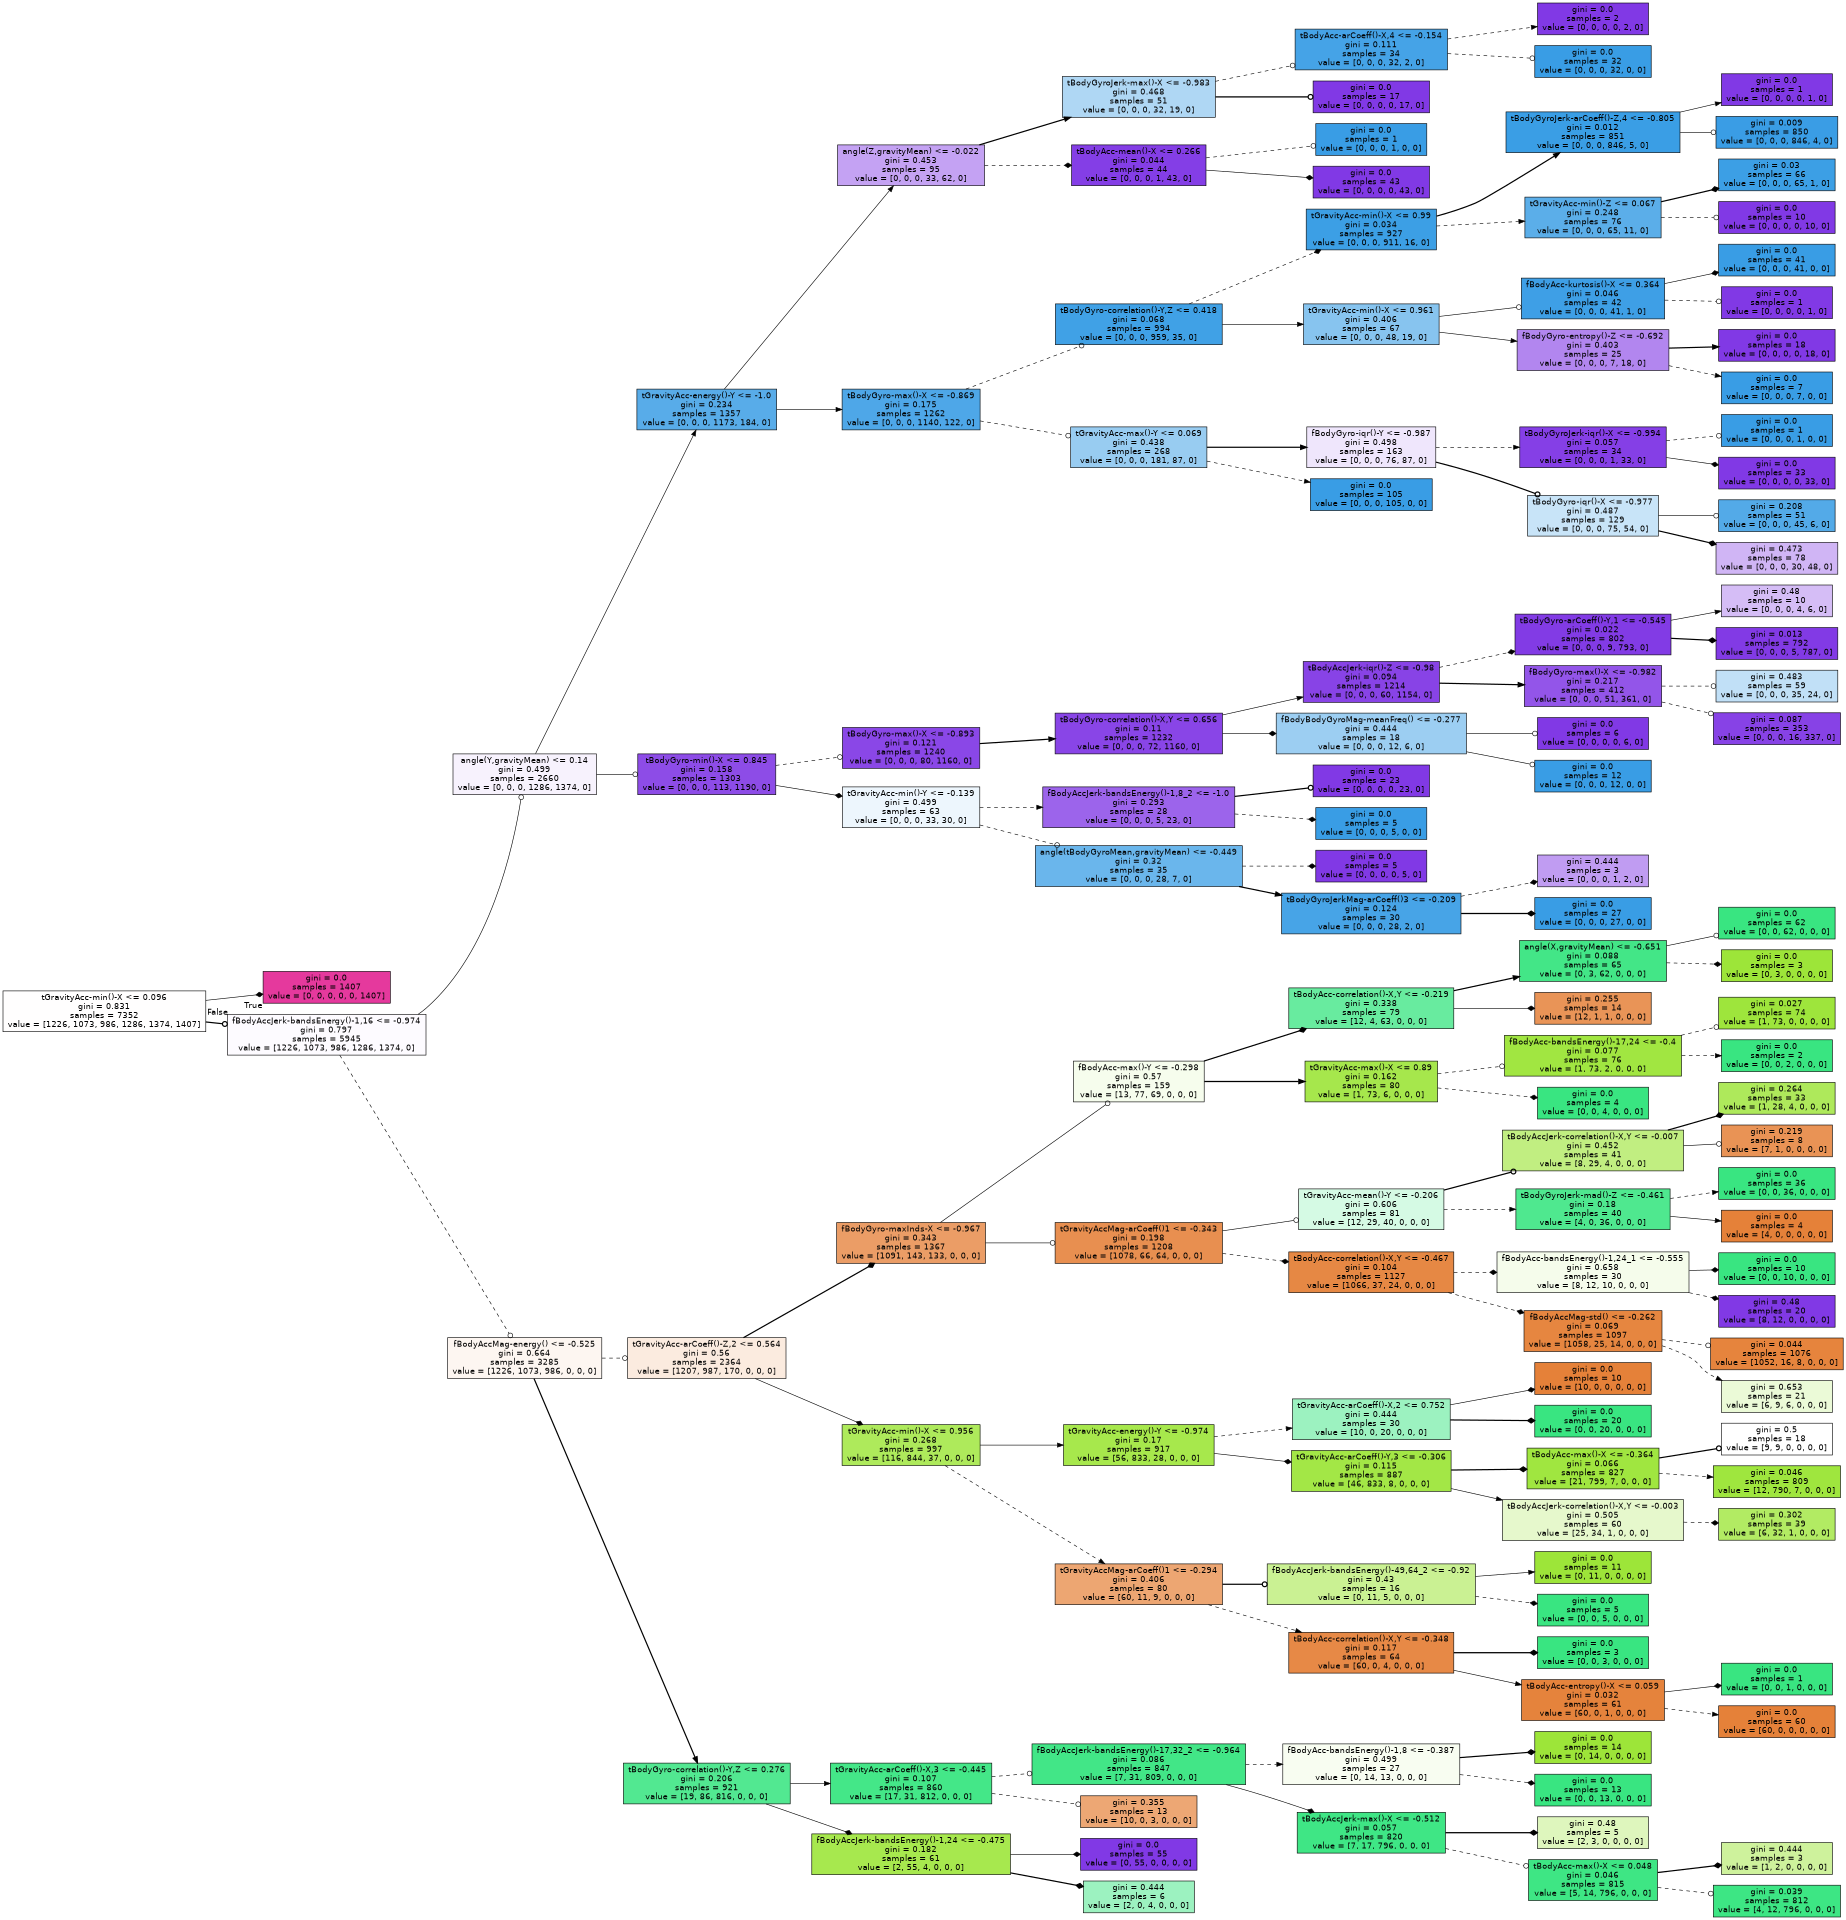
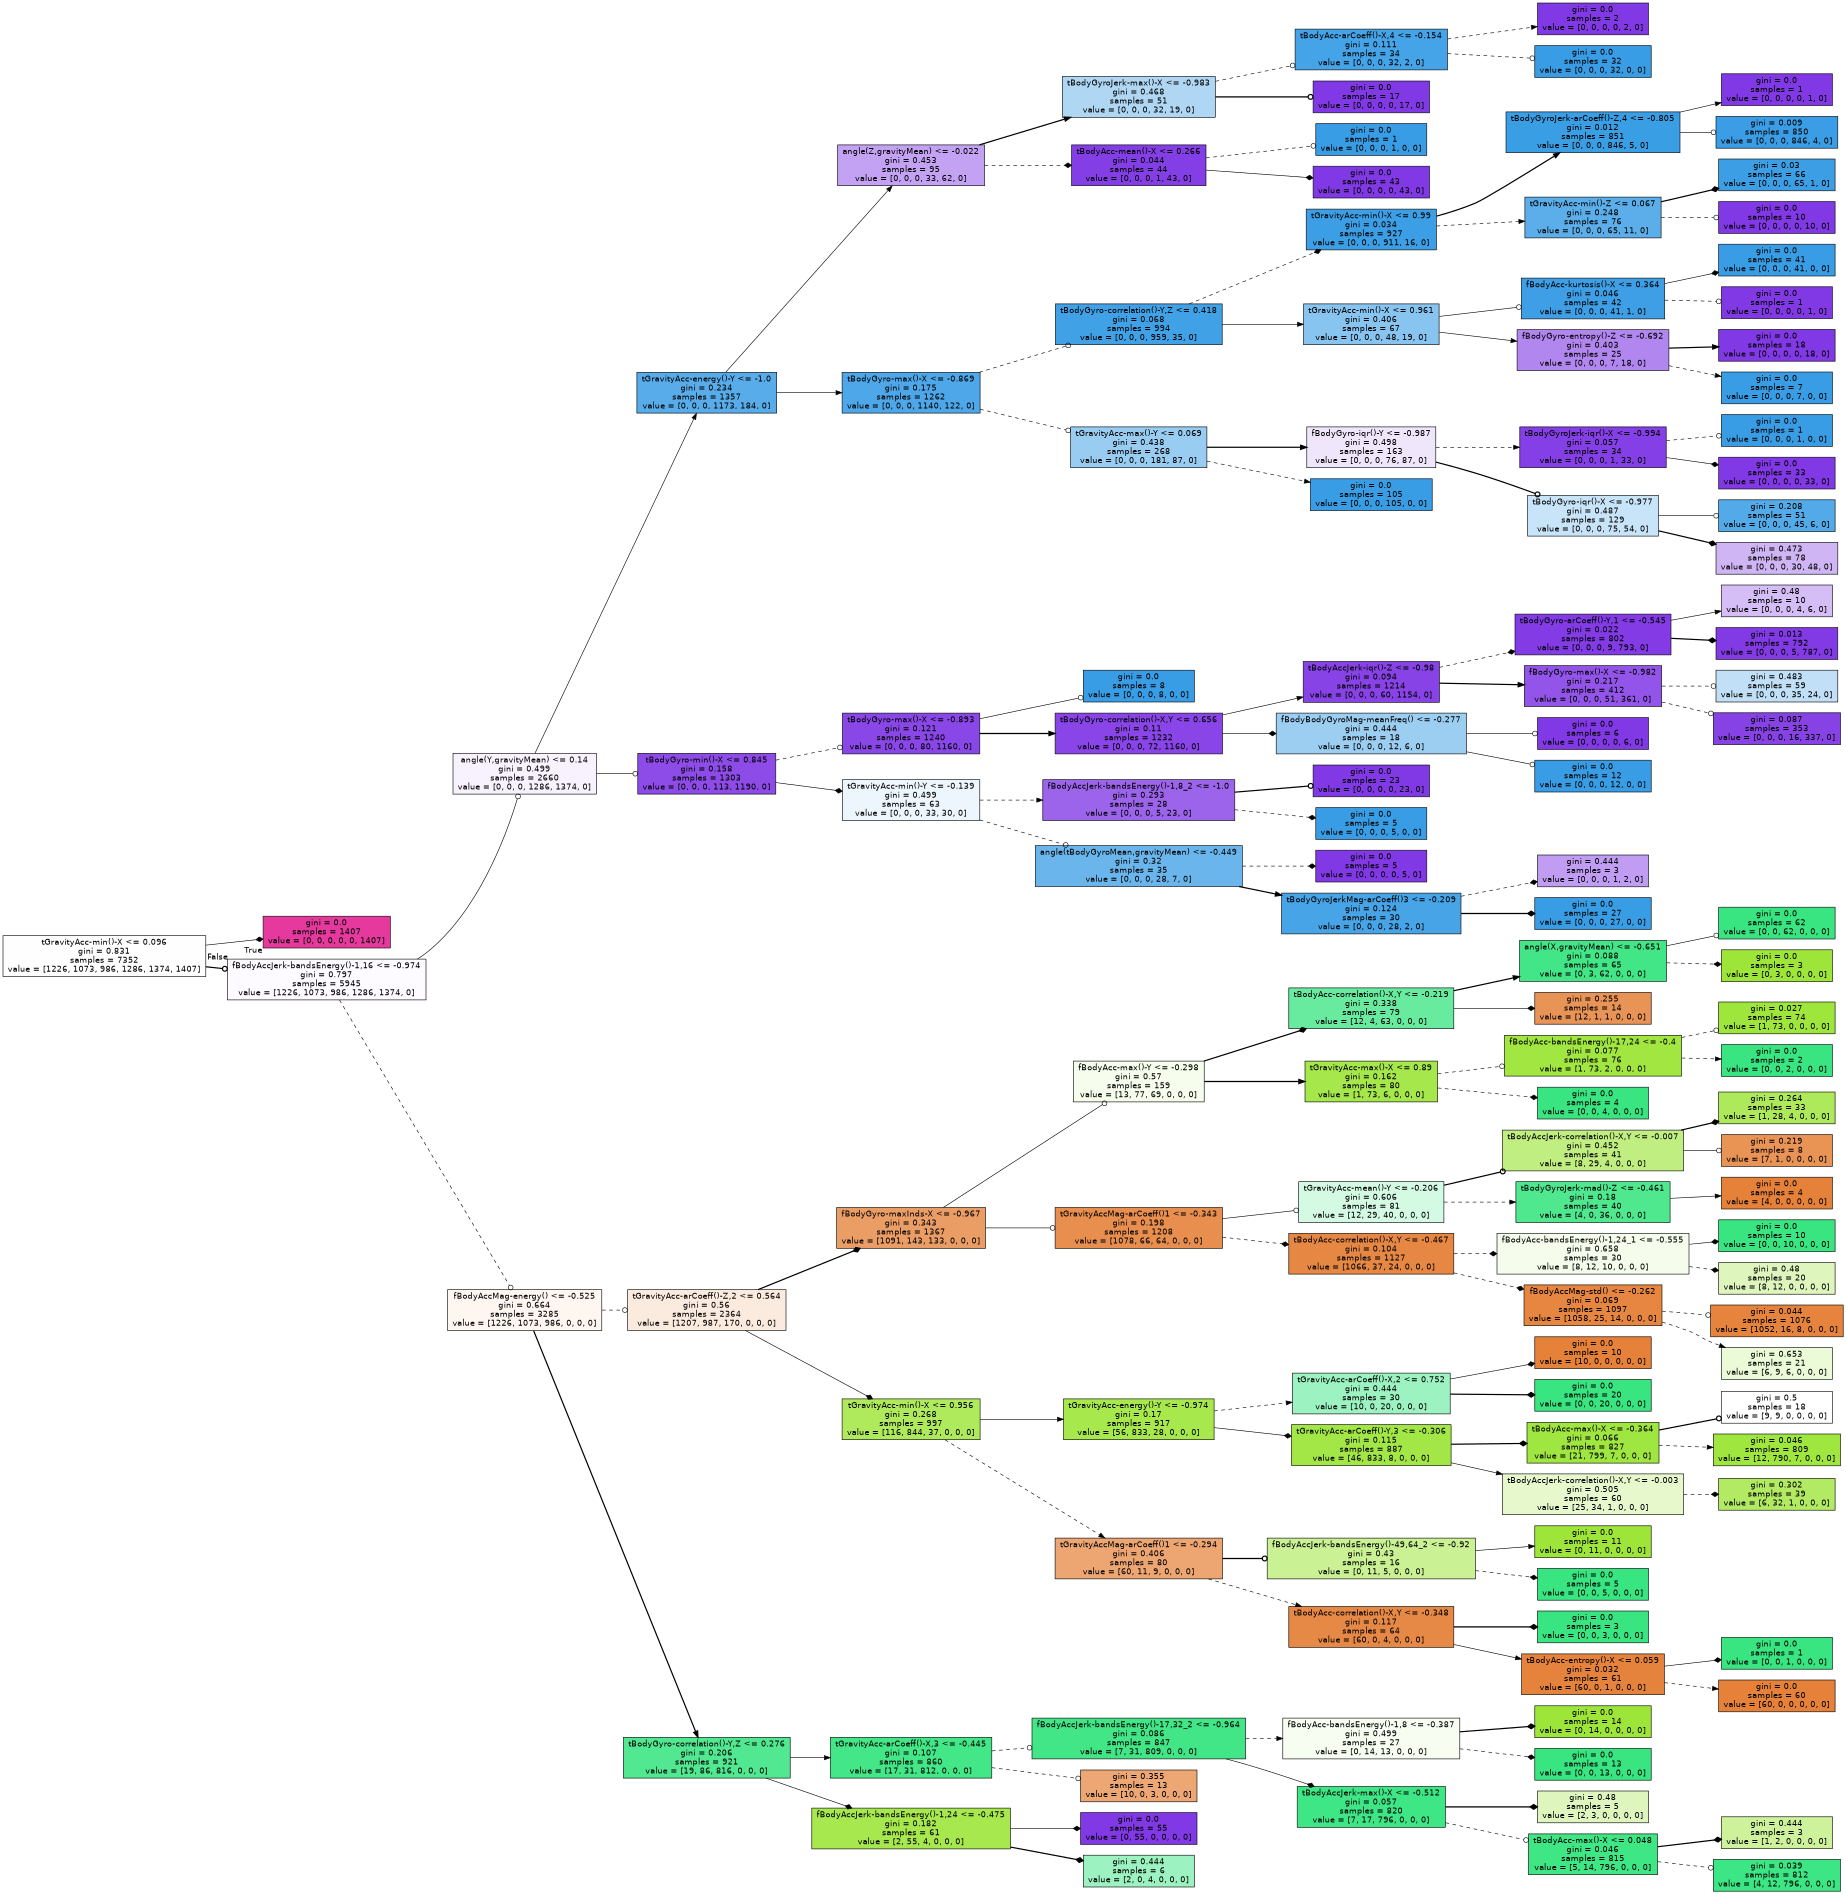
none -> (1139, 686)
(1777, 1184) -> none
(1777, 1311) -> (1777, 1278)
